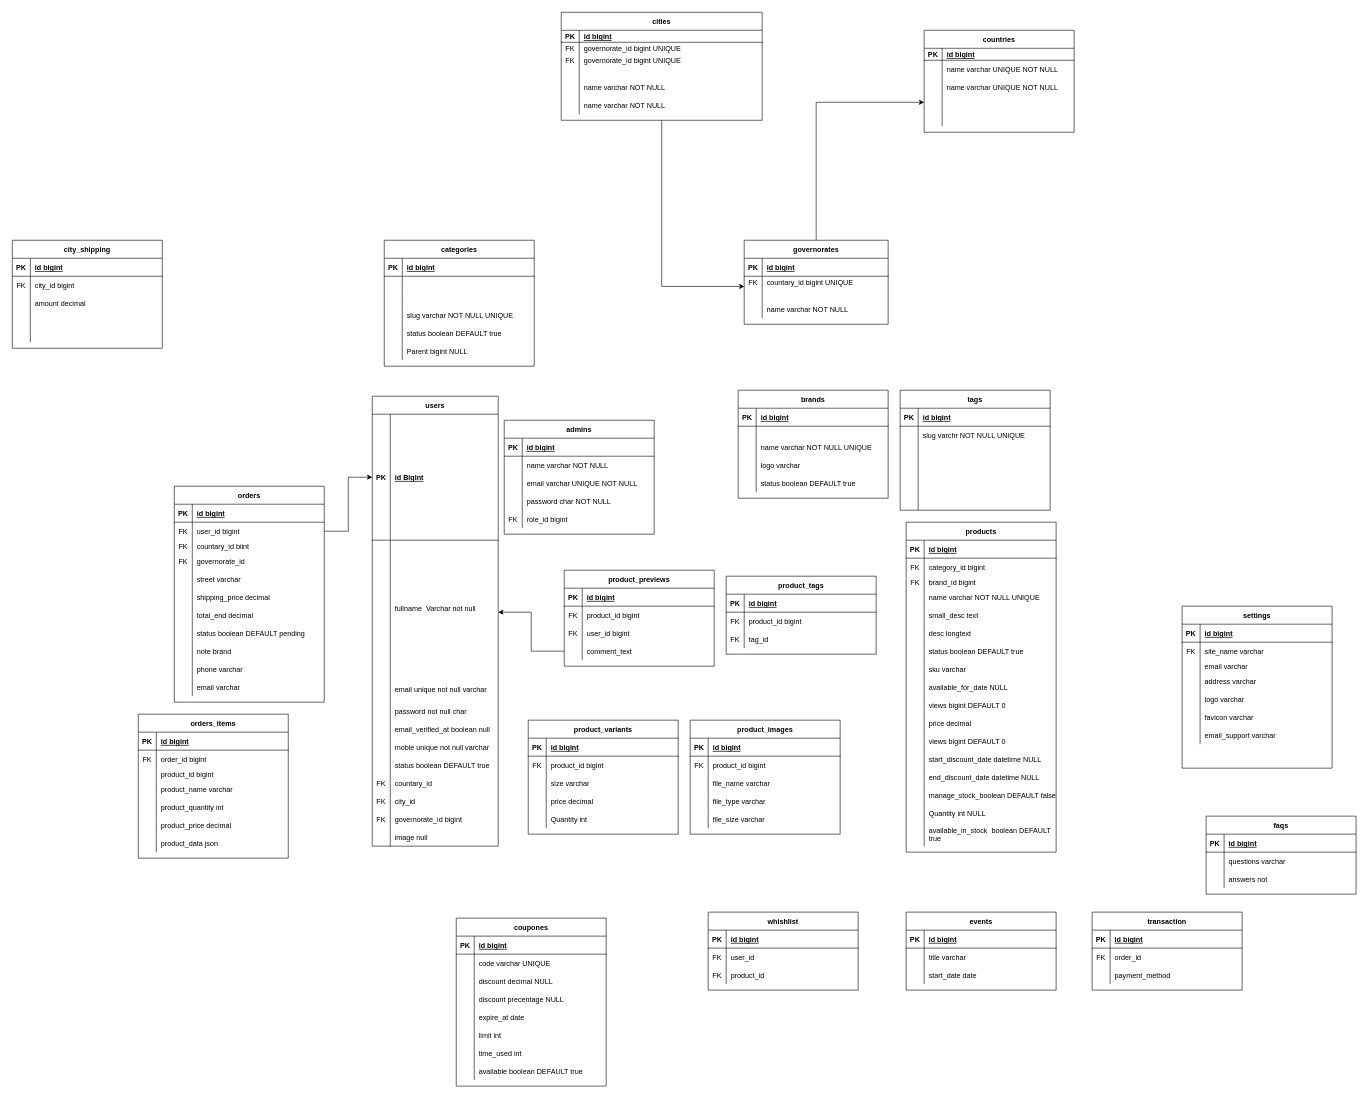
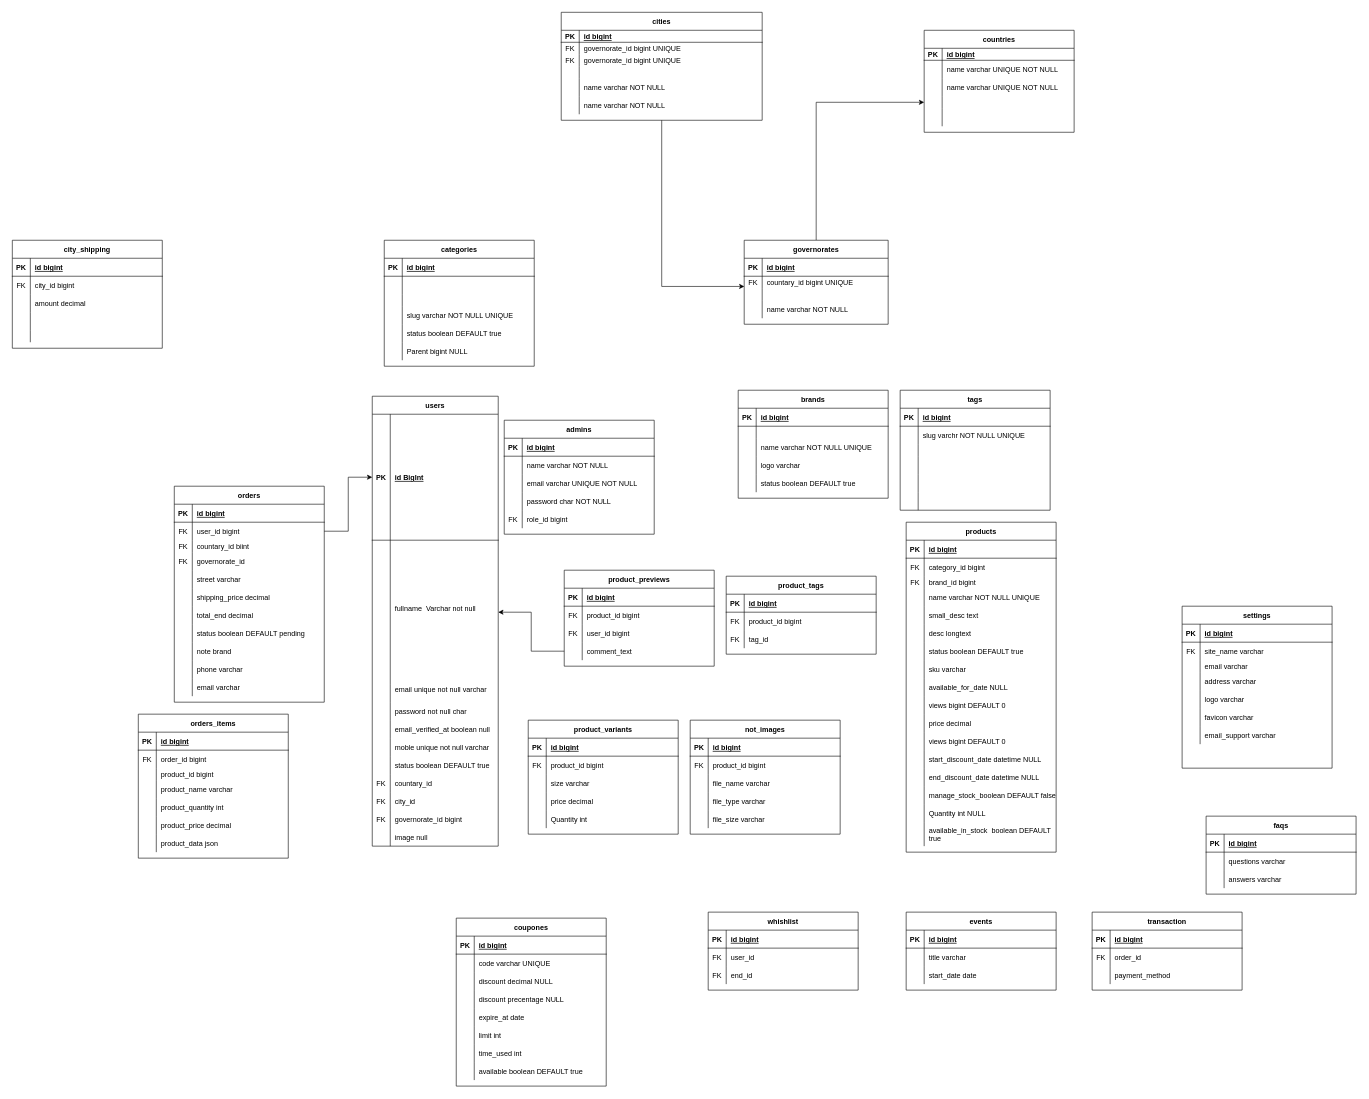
(765, 730) -> (765, 730)
(1250, 880) -> (1258, 880)
(750, 976) -> (742, 976)
